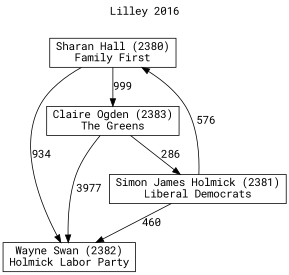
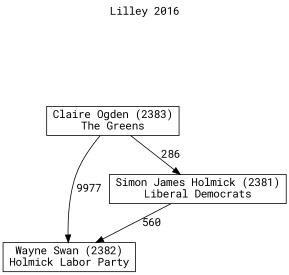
(113, 53) -> none
(89, 189) -> (89, 189)
(152, 223) -> (152, 223)
